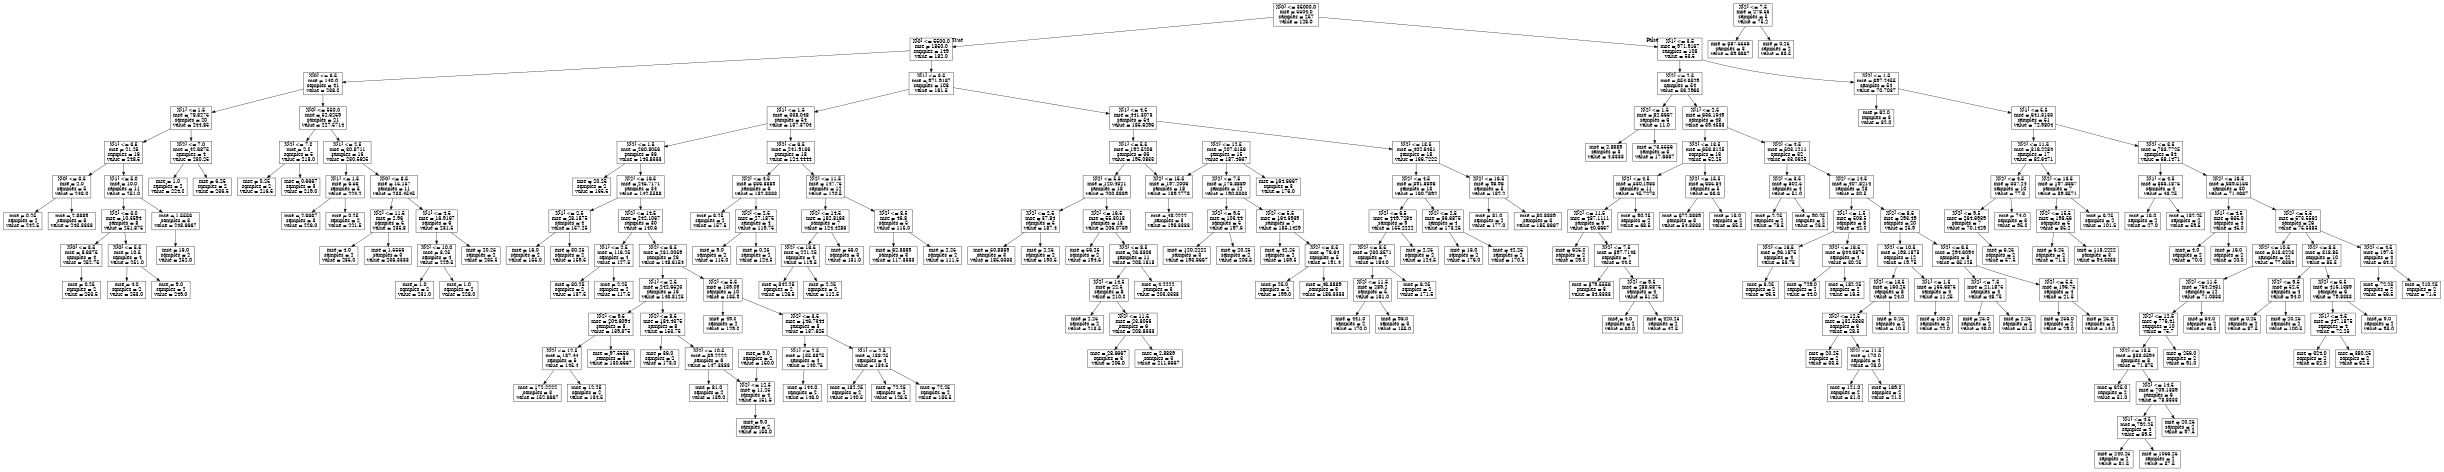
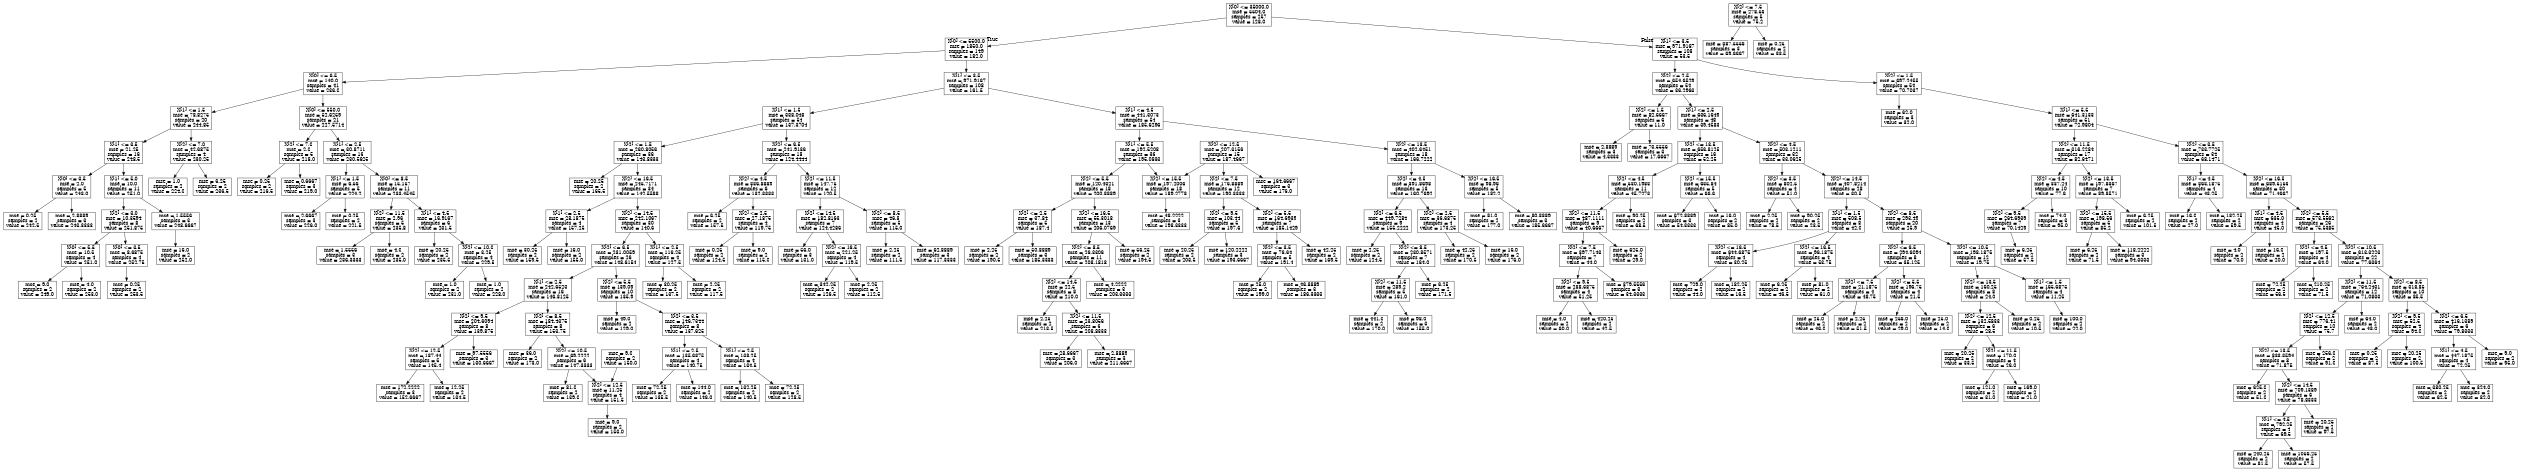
(2309, 237) -> (2383, 272)
none -> (1815, 290)
(904, 376) -> (668, 376)
